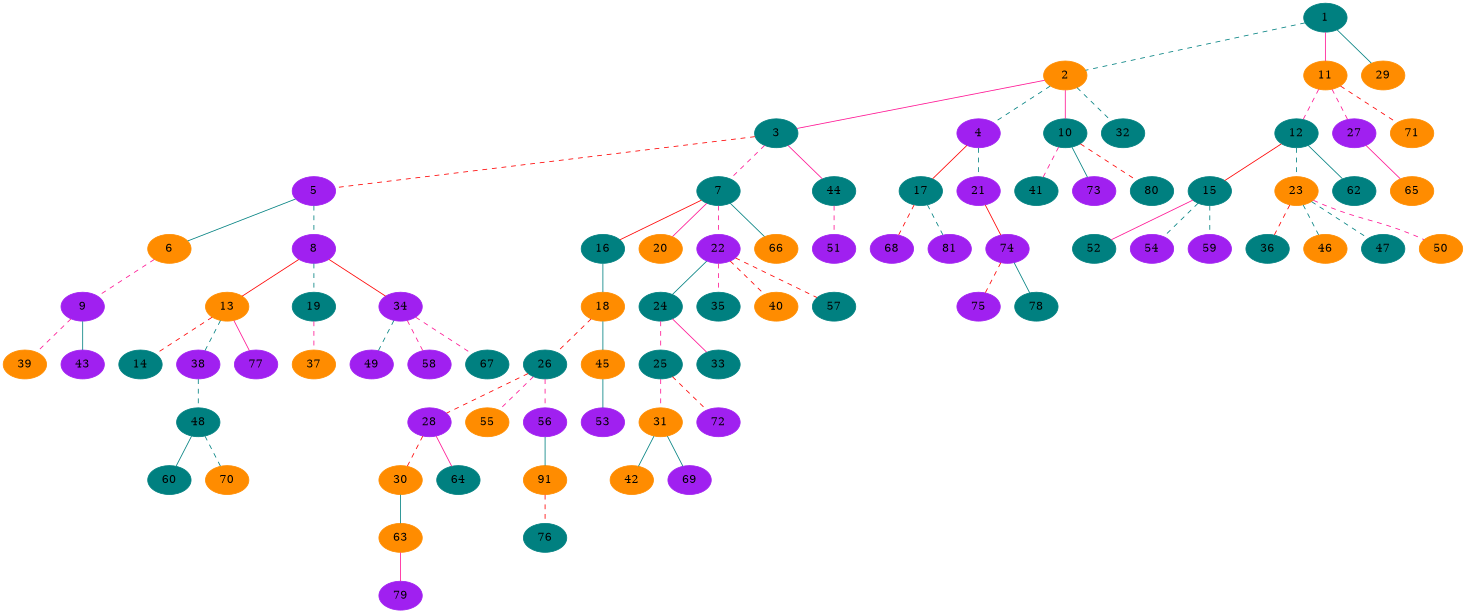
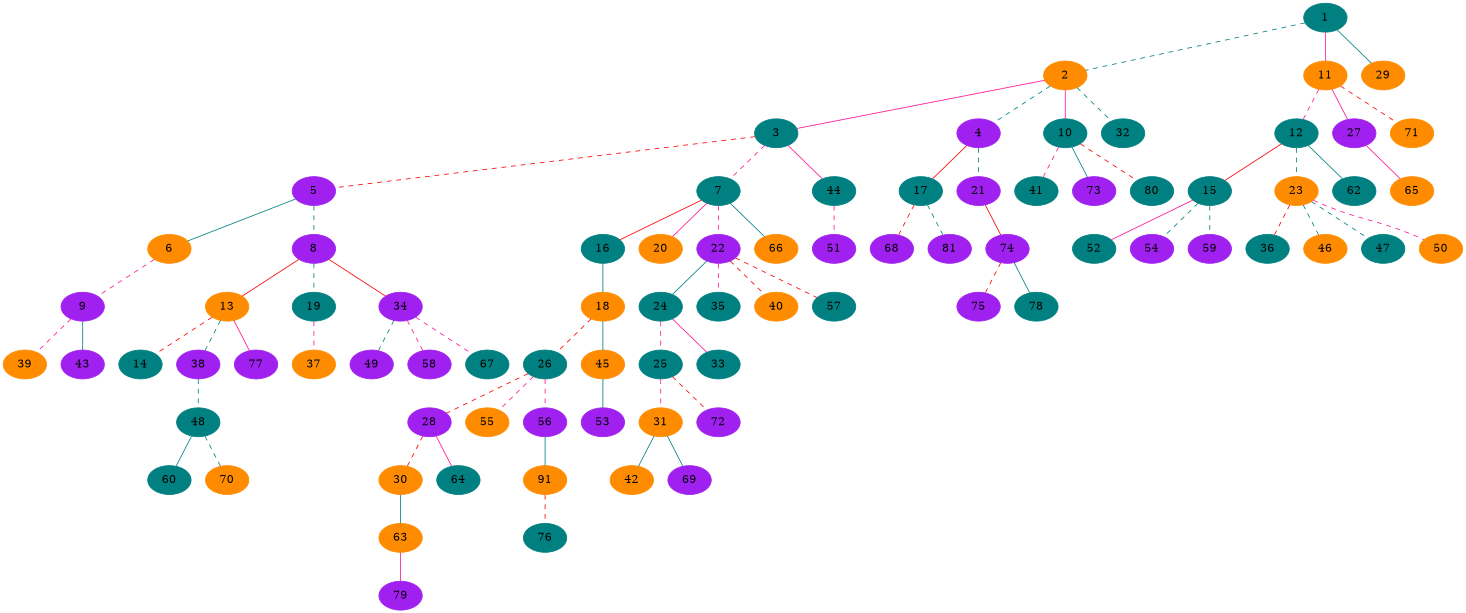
(1340, 104) -> (1340, 104)
